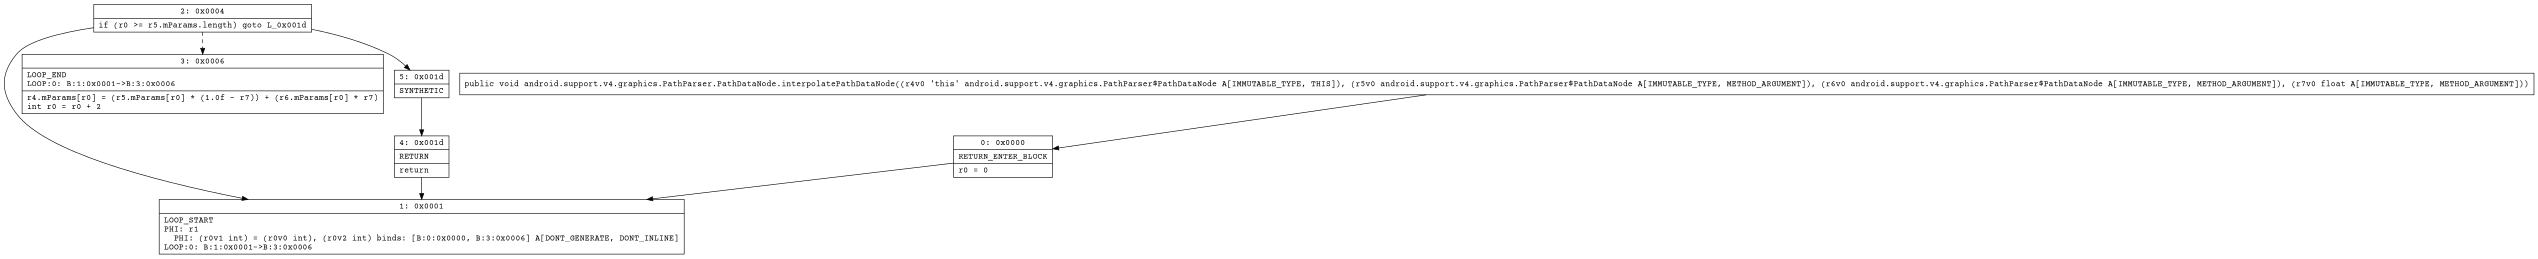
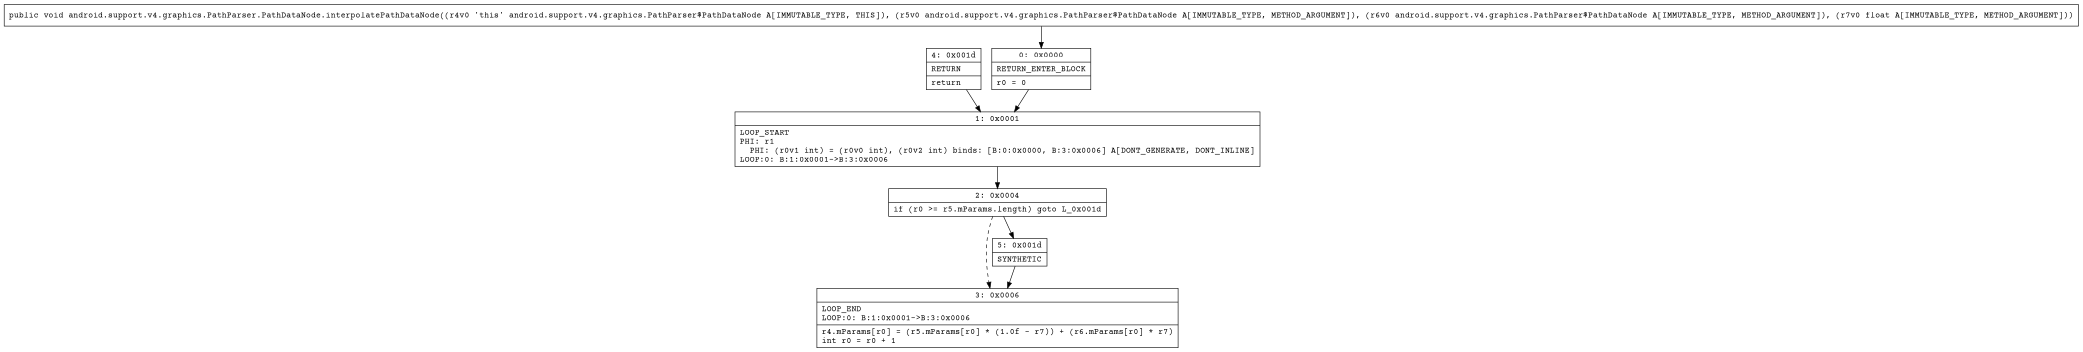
(64, 107) -> (859, 341)
(422, 114) -> (1012, 274)
(55, 142) -> (998, 175)
